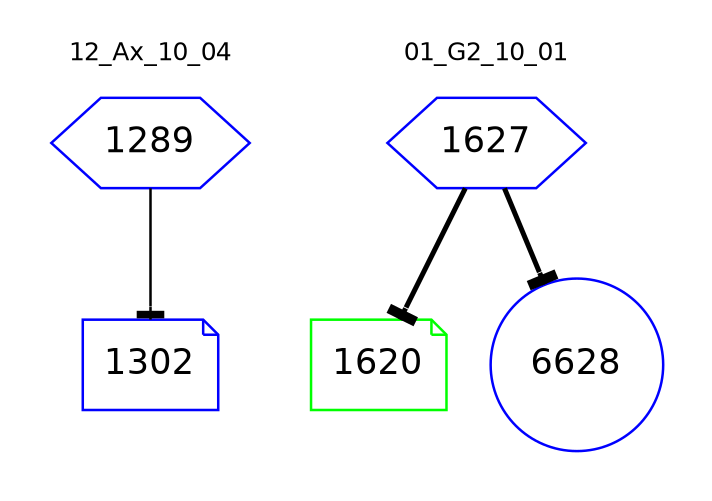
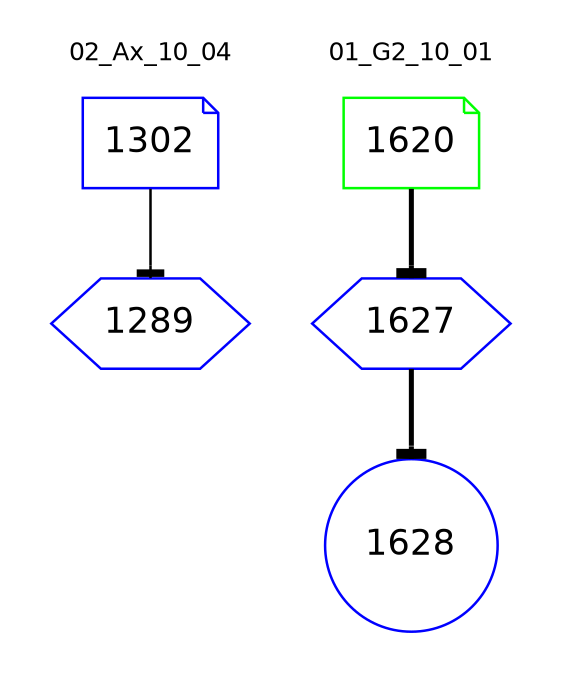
(150, 54) -> (150, 54)
(150, 247) -> (150, 227)
(436, 248) -> (411, 227)
(577, 365) -> (411, 545)
